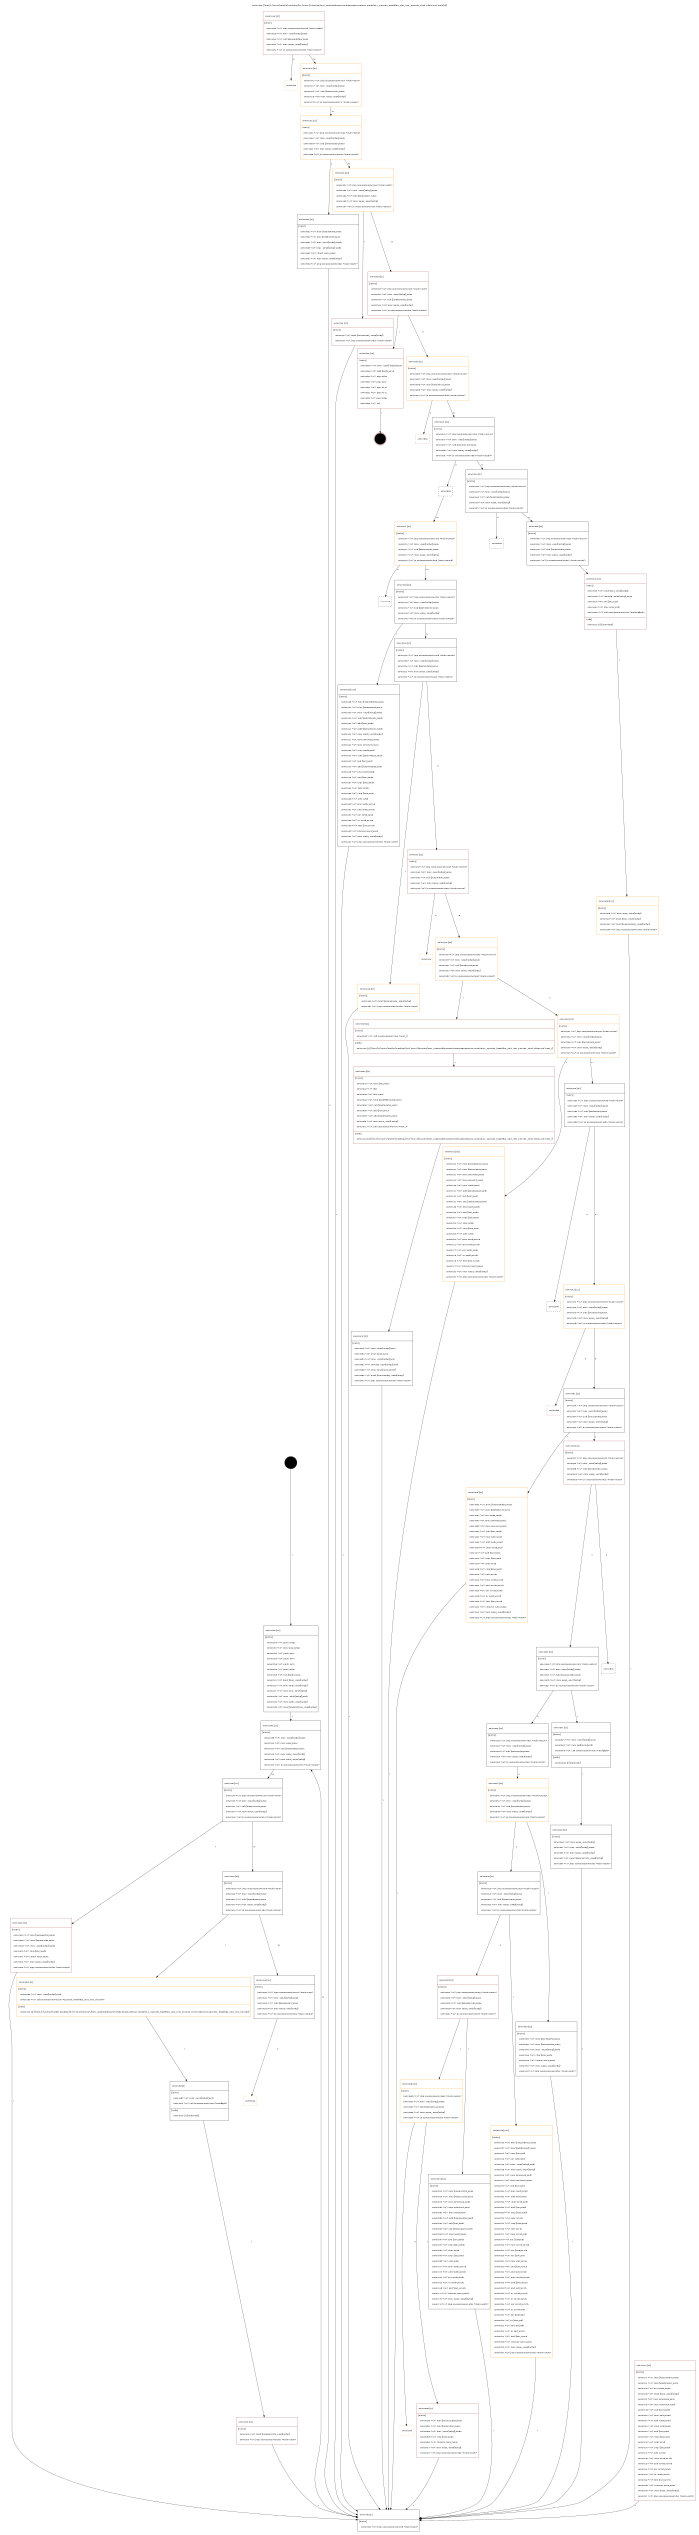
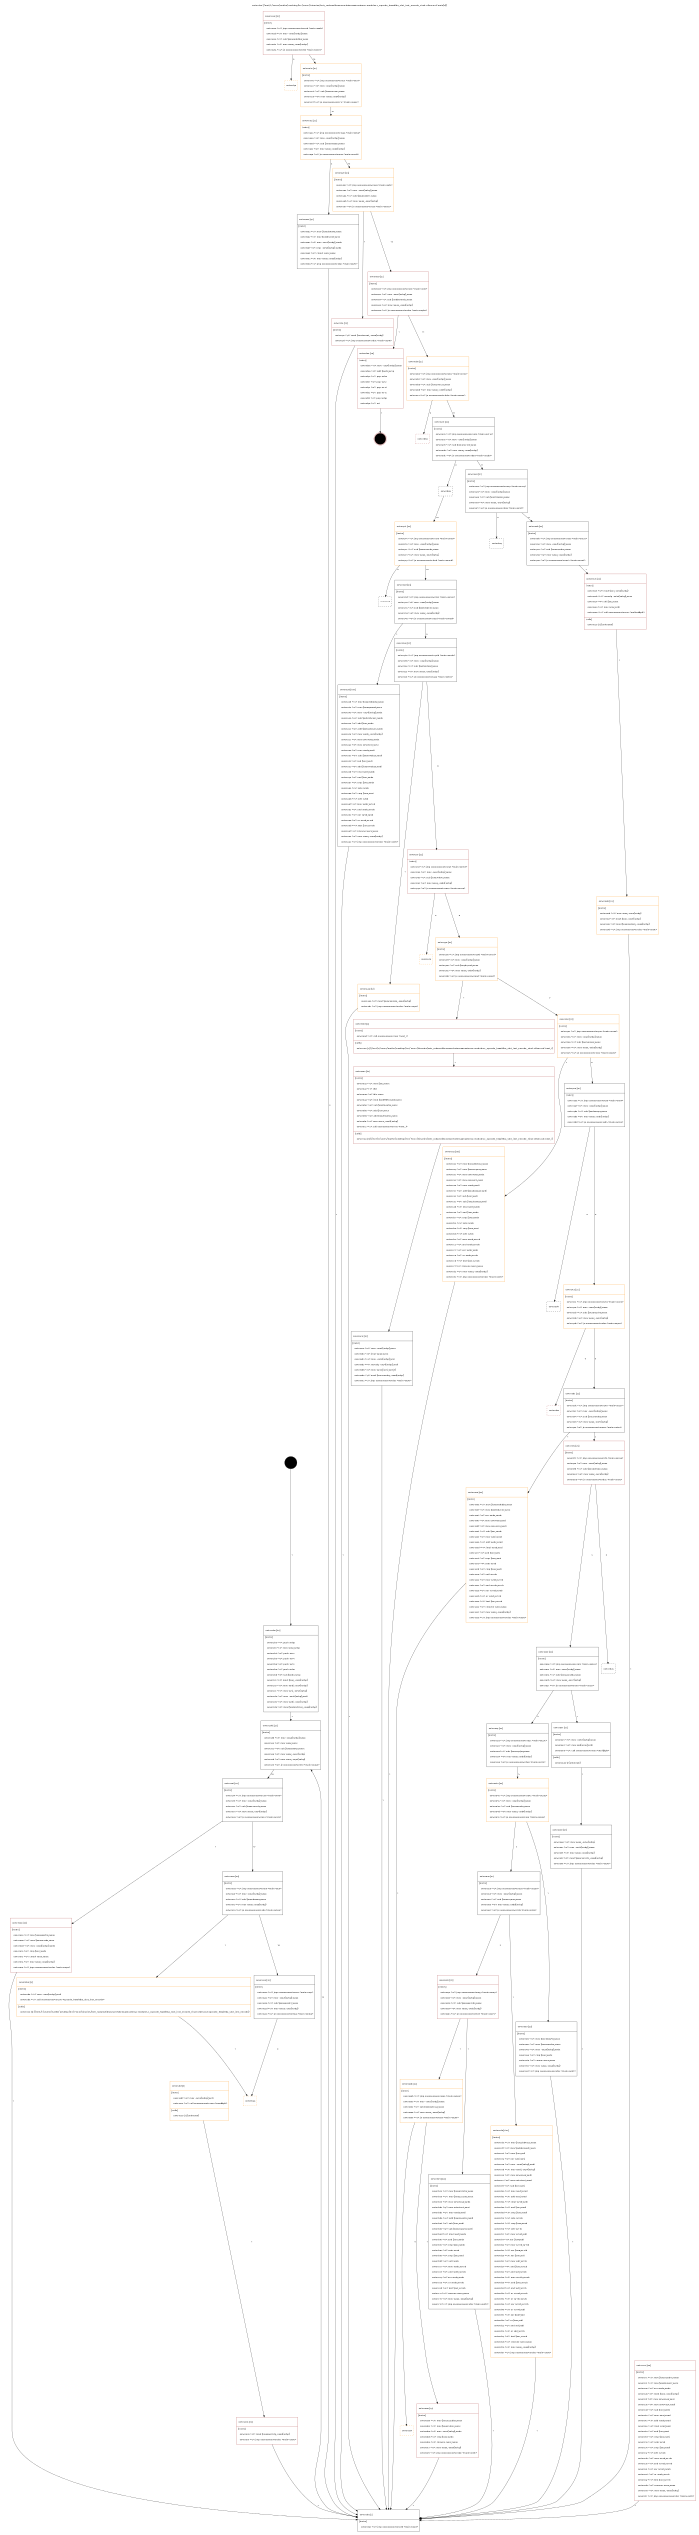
(166, 2048) -> (216, 2052)
(199, 2101) -> (199, 2101)
